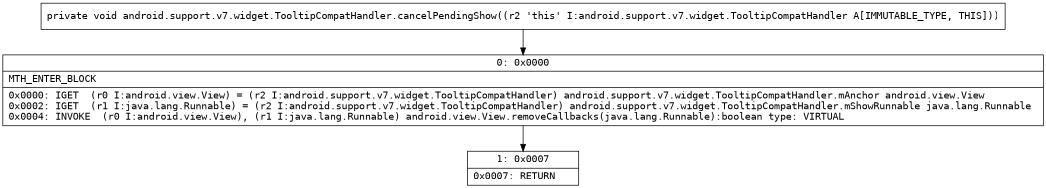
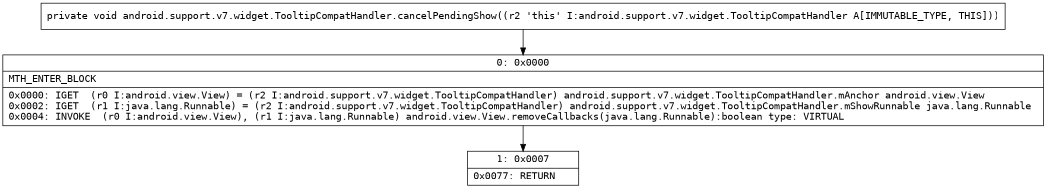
(523, 176) -> (523, 176)
